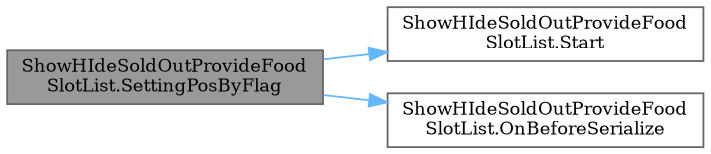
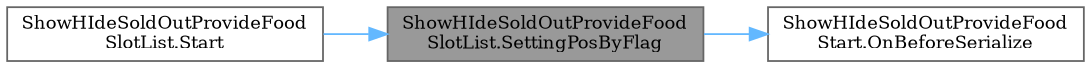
(346, 57) -> (346, 34)
(546, 120) -> (926, 34)
